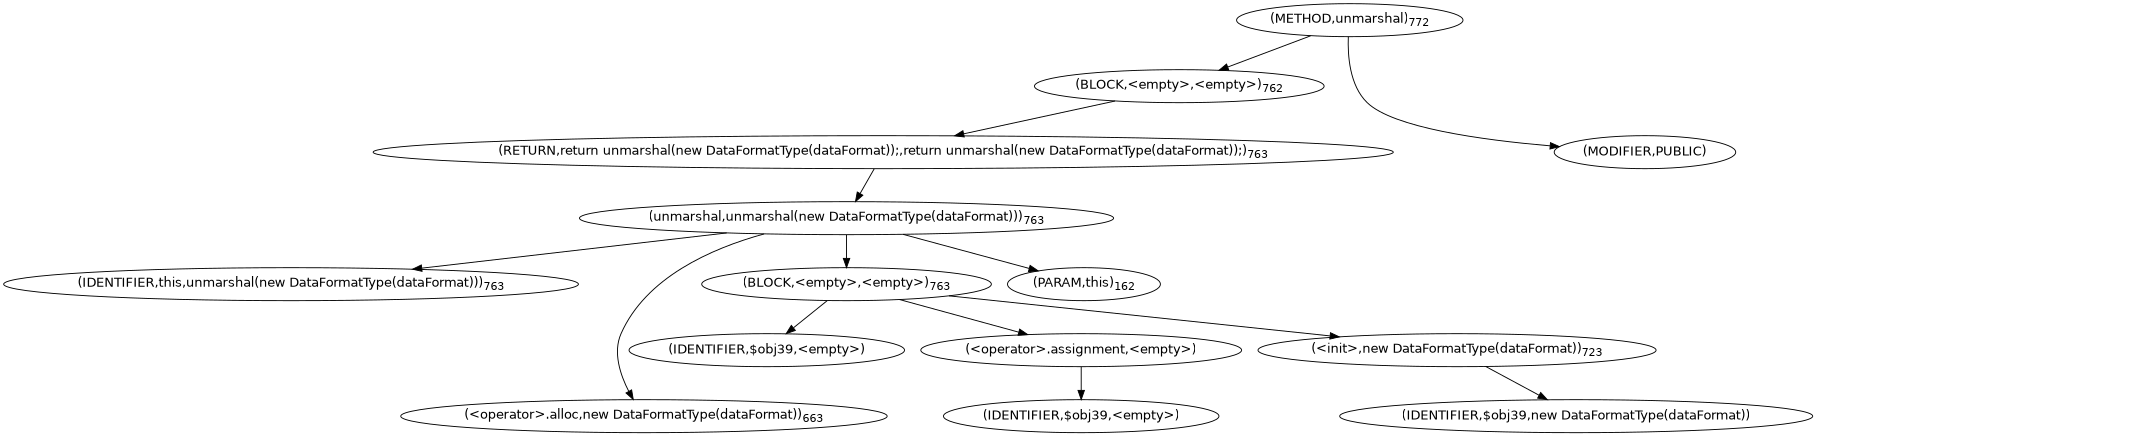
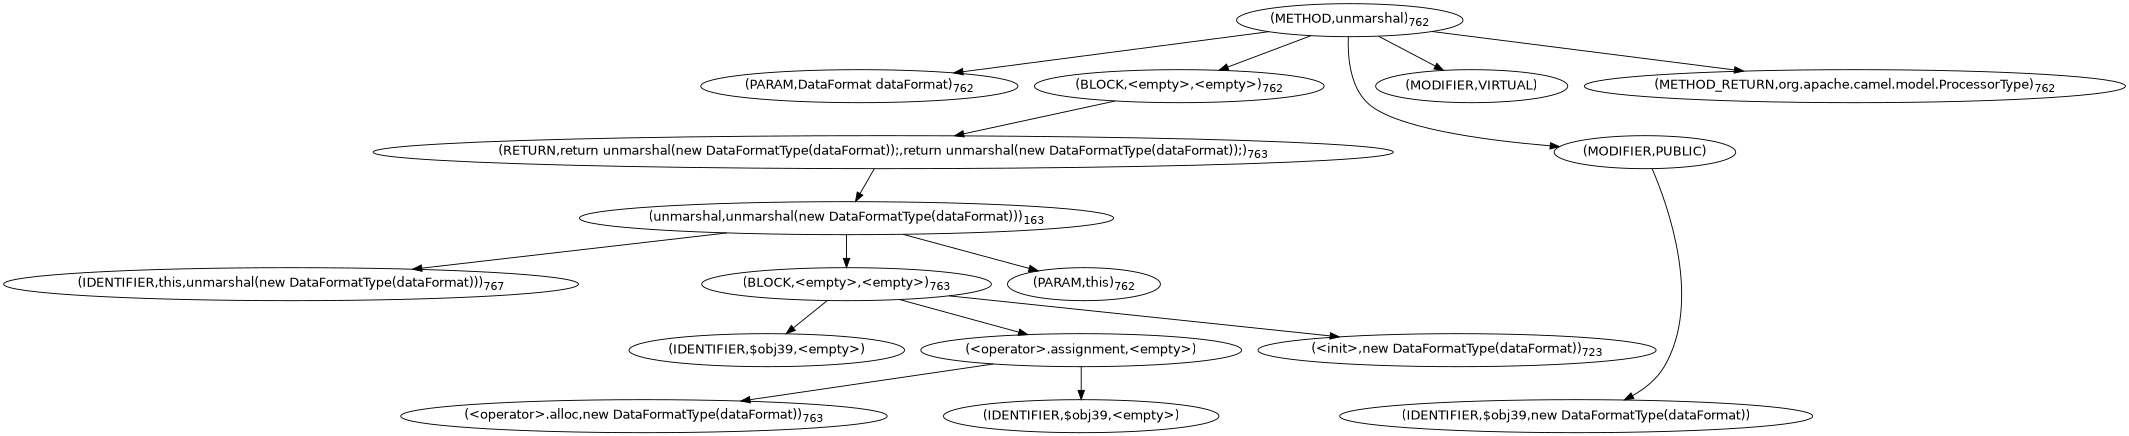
(1419, 19) -> (1419, 19)
none -> (859, 86)
none -> (1472, 86)
none -> (1855, 86)
(1034, 217) -> (1034, 217)
(494, 283) -> (494, 283)
(1125, 283) -> (1125, 283)
(657, 287) -> (872, 382)
(1512, 381) -> (1681, 289)
(813, 415) -> (813, 415)
